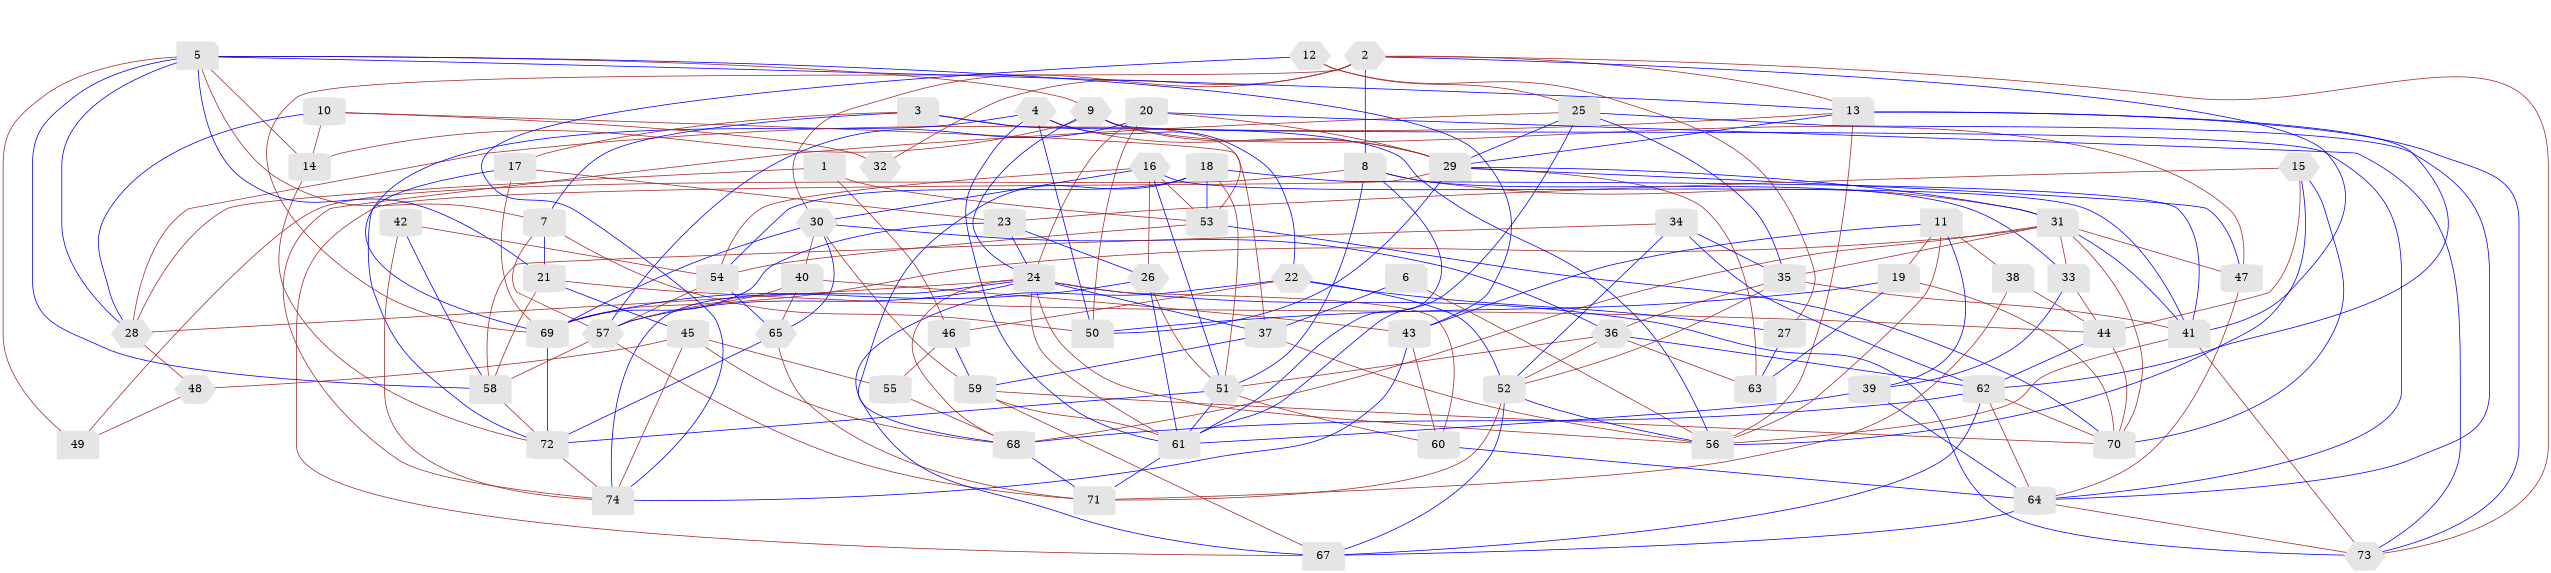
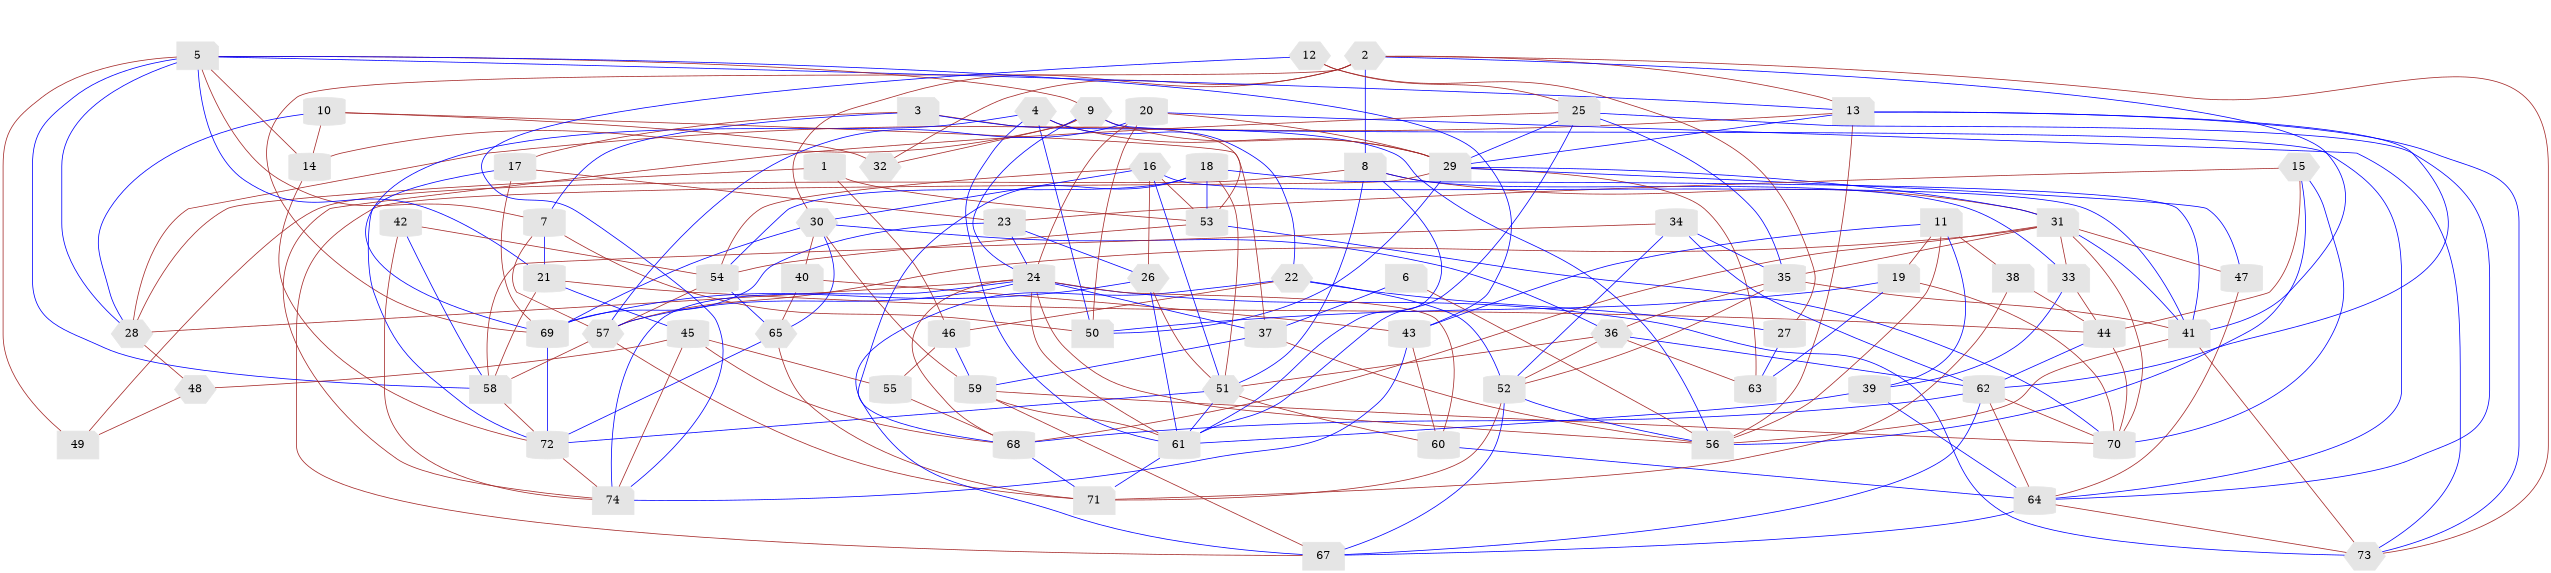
(1493, 137) -> (952, 151)
(675, 305) -> none
